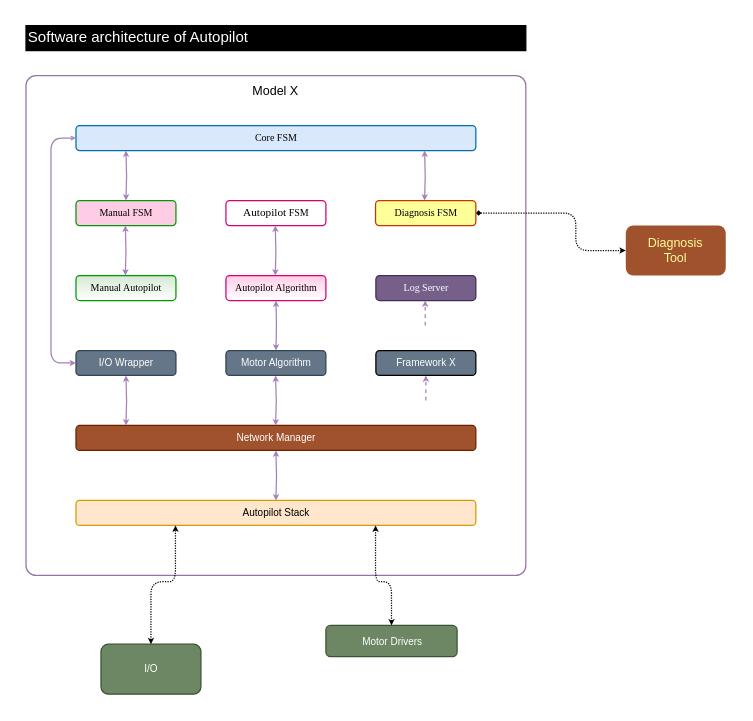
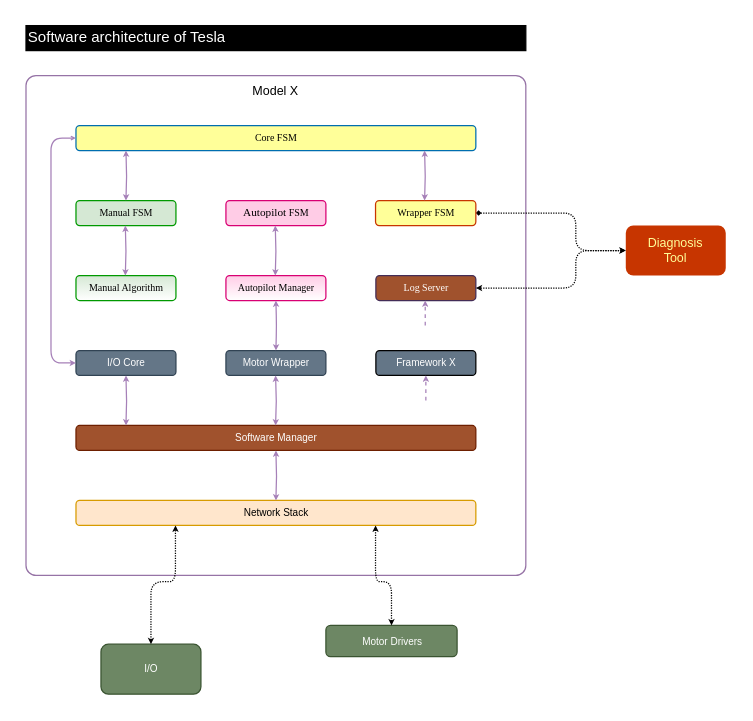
(159, 38) -> (144, 38)
(276, 138) -> (276, 138)
(126, 213) -> (126, 213)
(276, 213) -> (276, 213)
(426, 213) -> (426, 213)
(676, 251) -> (676, 251)
(126, 288) -> (126, 288)
(276, 288) -> (276, 288)
(426, 288) -> (426, 288)
none -> (539, 288)
(126, 363) -> (126, 363)
(276, 363) -> (276, 363)
(276, 438) -> (276, 438)
(276, 513) -> (276, 513)
